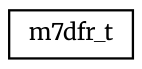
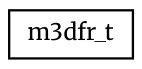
(71, 34) -> (71, 34)
